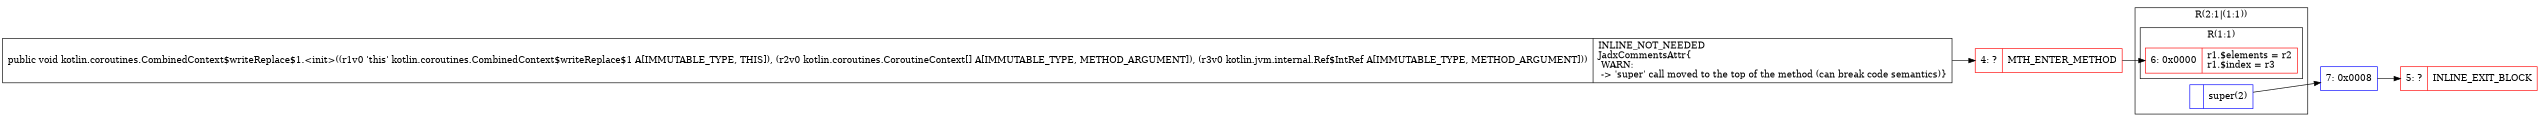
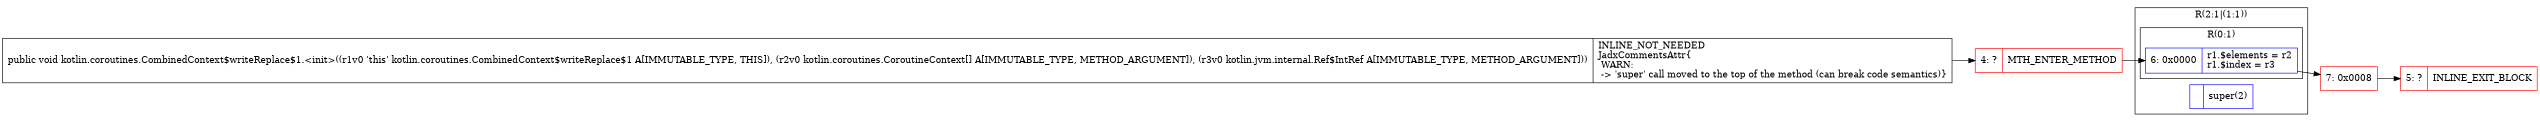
(2221, 35) -> (2221, 35)
(2221, 61) -> (2221, 61)
(2349, 79) -> (2349, 79)
(2284, 88) -> (2306, 73)
